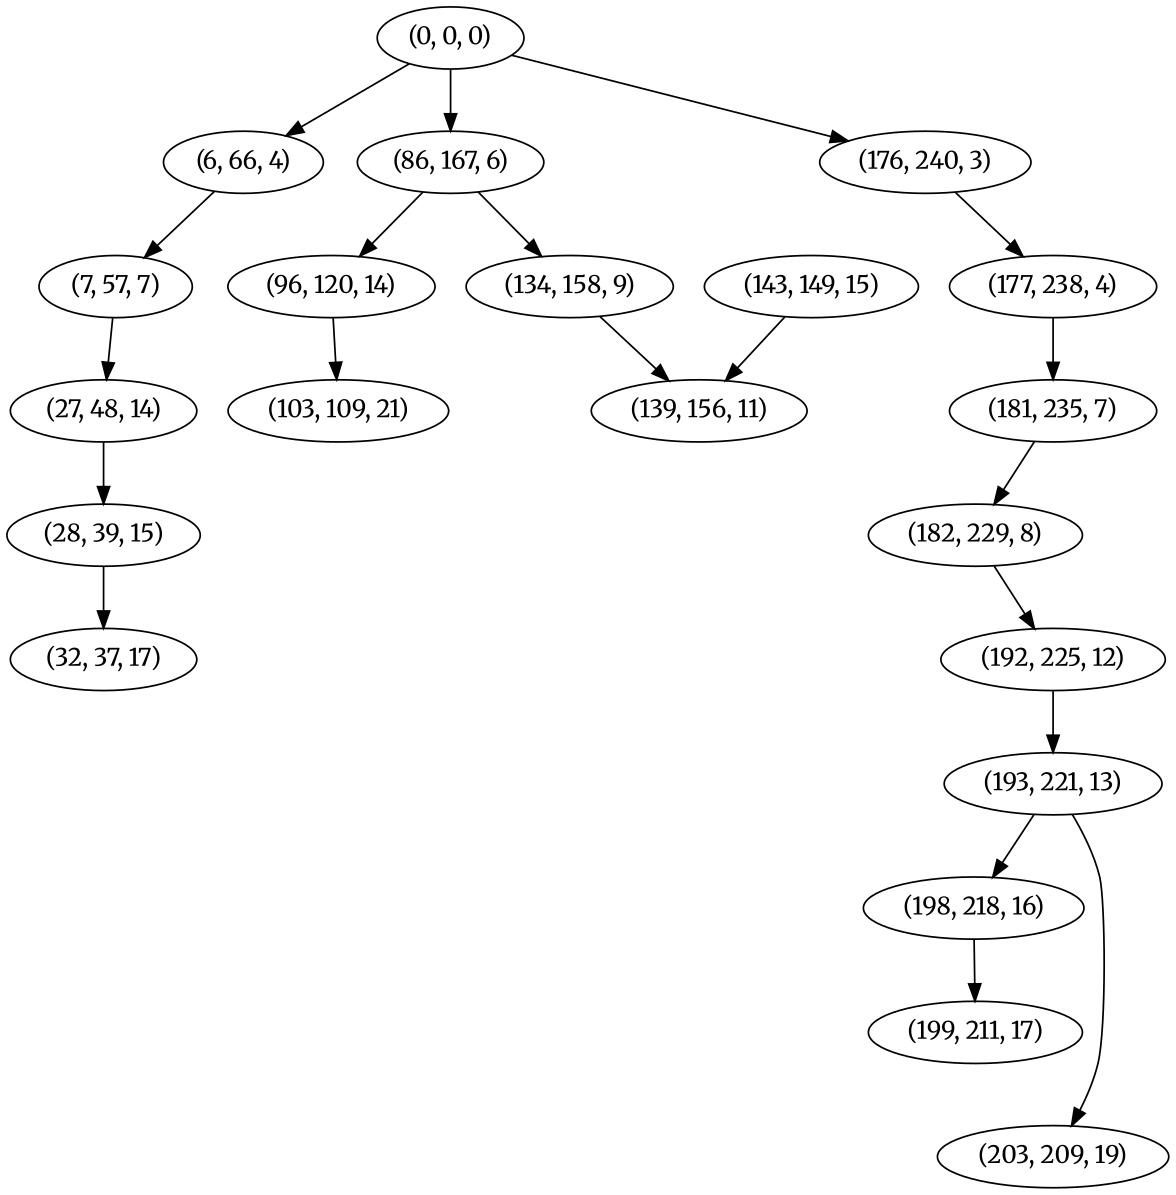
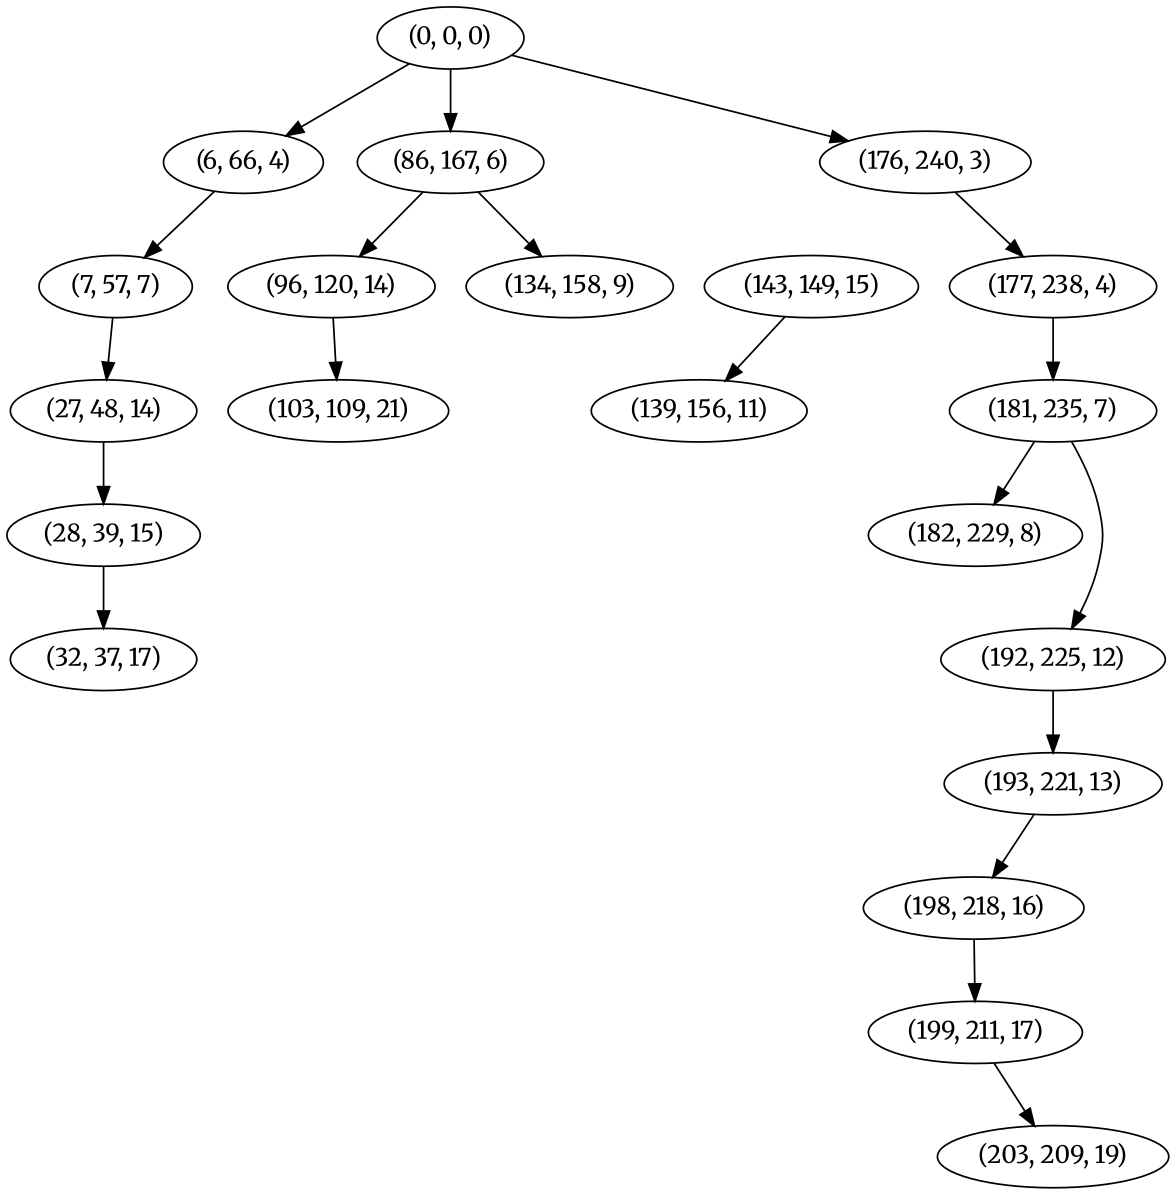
(628, 343) -> none
(1010, 590) -> (1102, 526)
(1104, 961) -> (1010, 1087)
